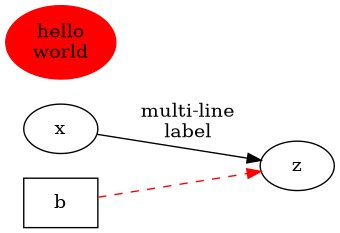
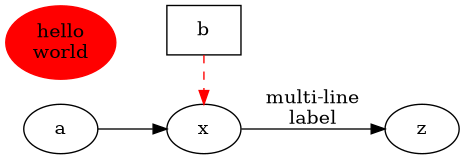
none -> (61, 129)
(173, 185) -> (204, 73)
